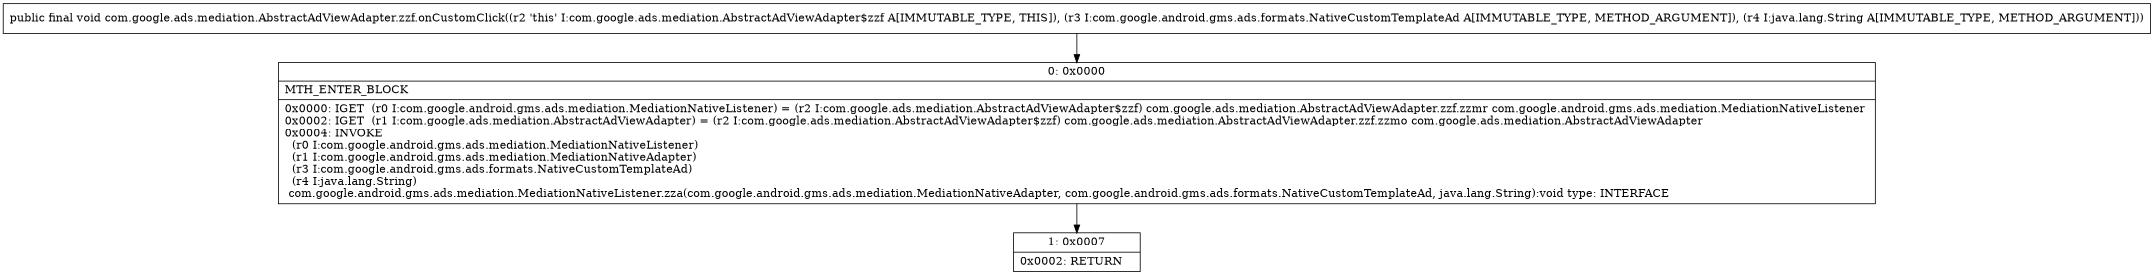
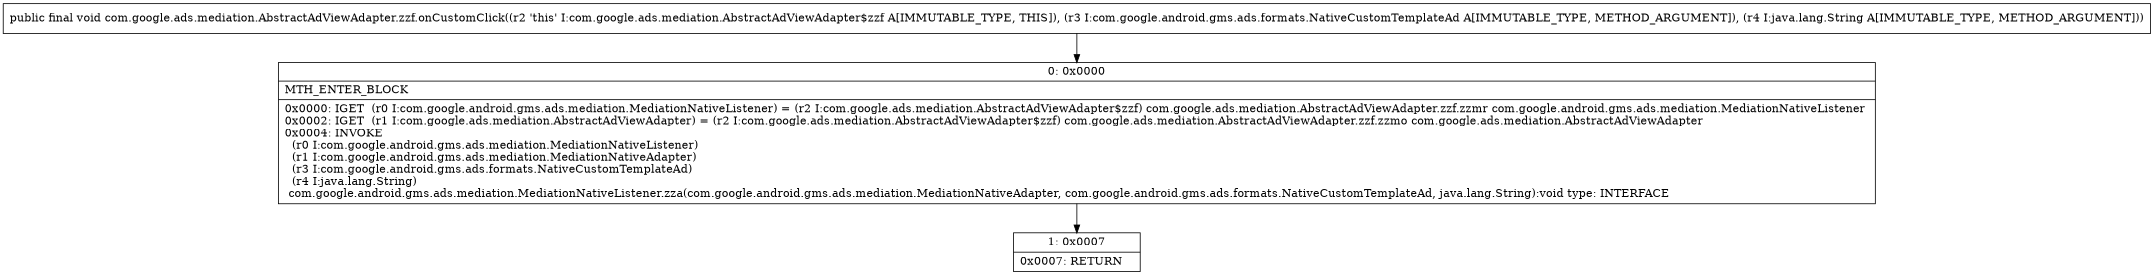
(1077, 261) -> (1077, 261)
